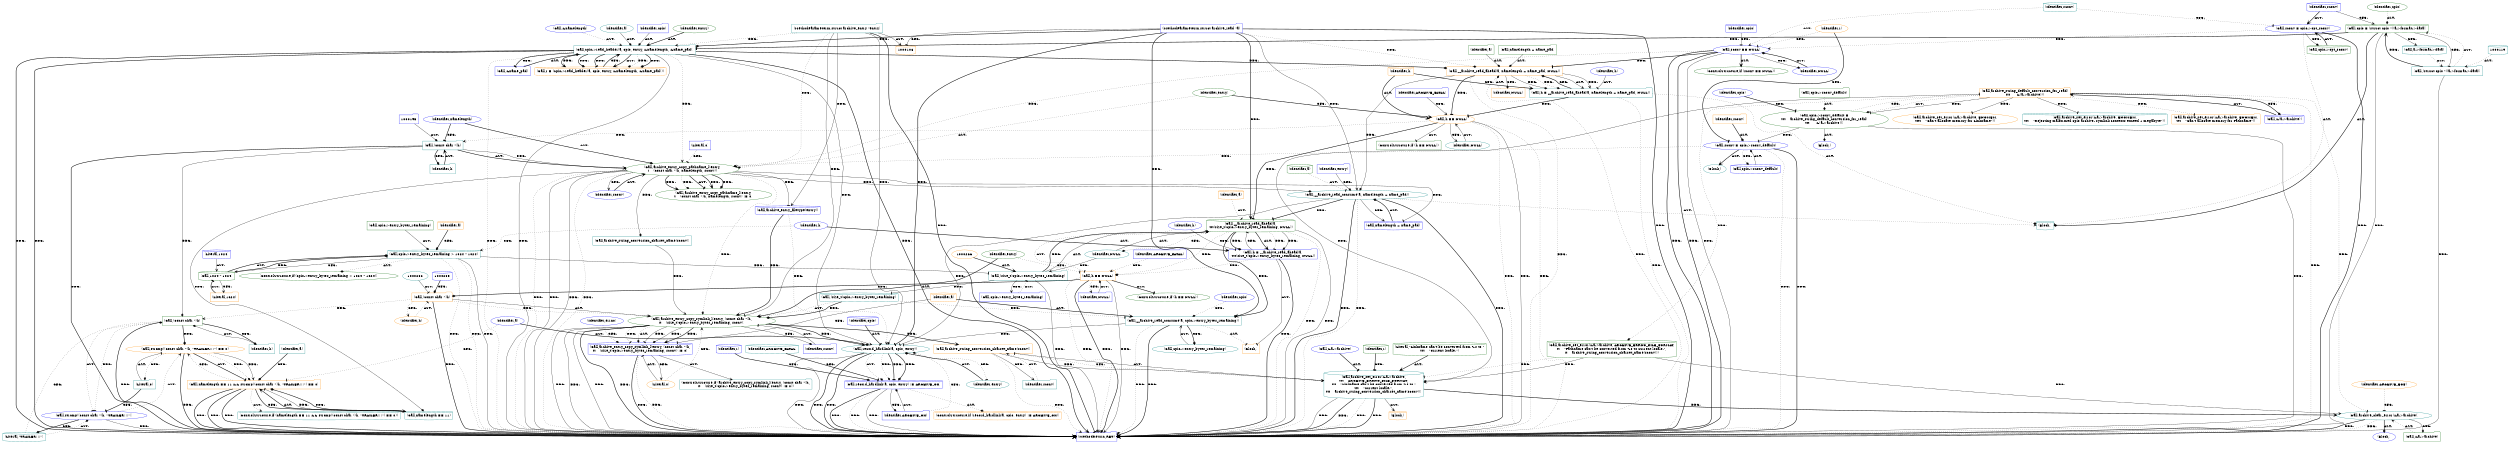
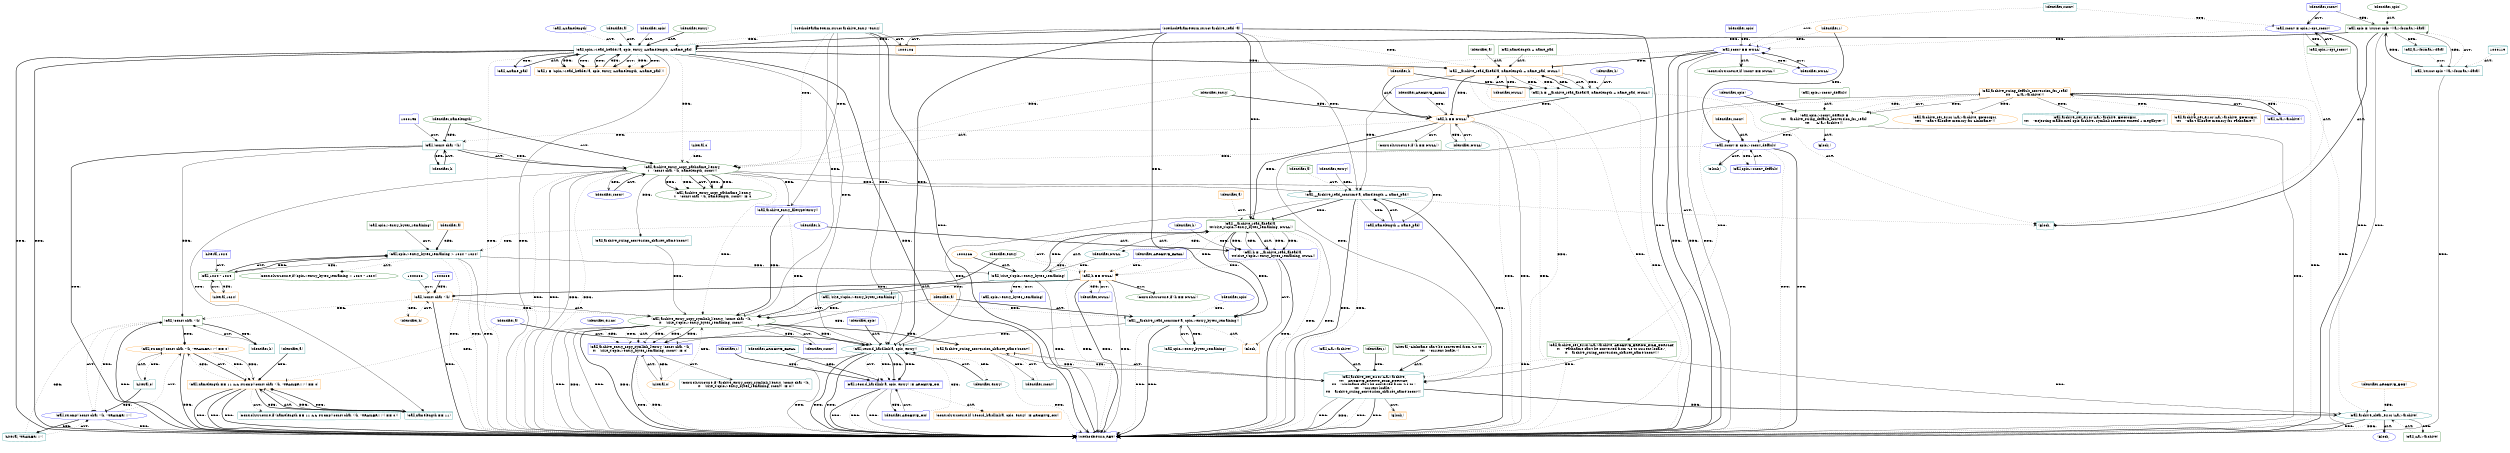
(916, 39) -> (916, 39)
(452, 119) -> (452, 119)
